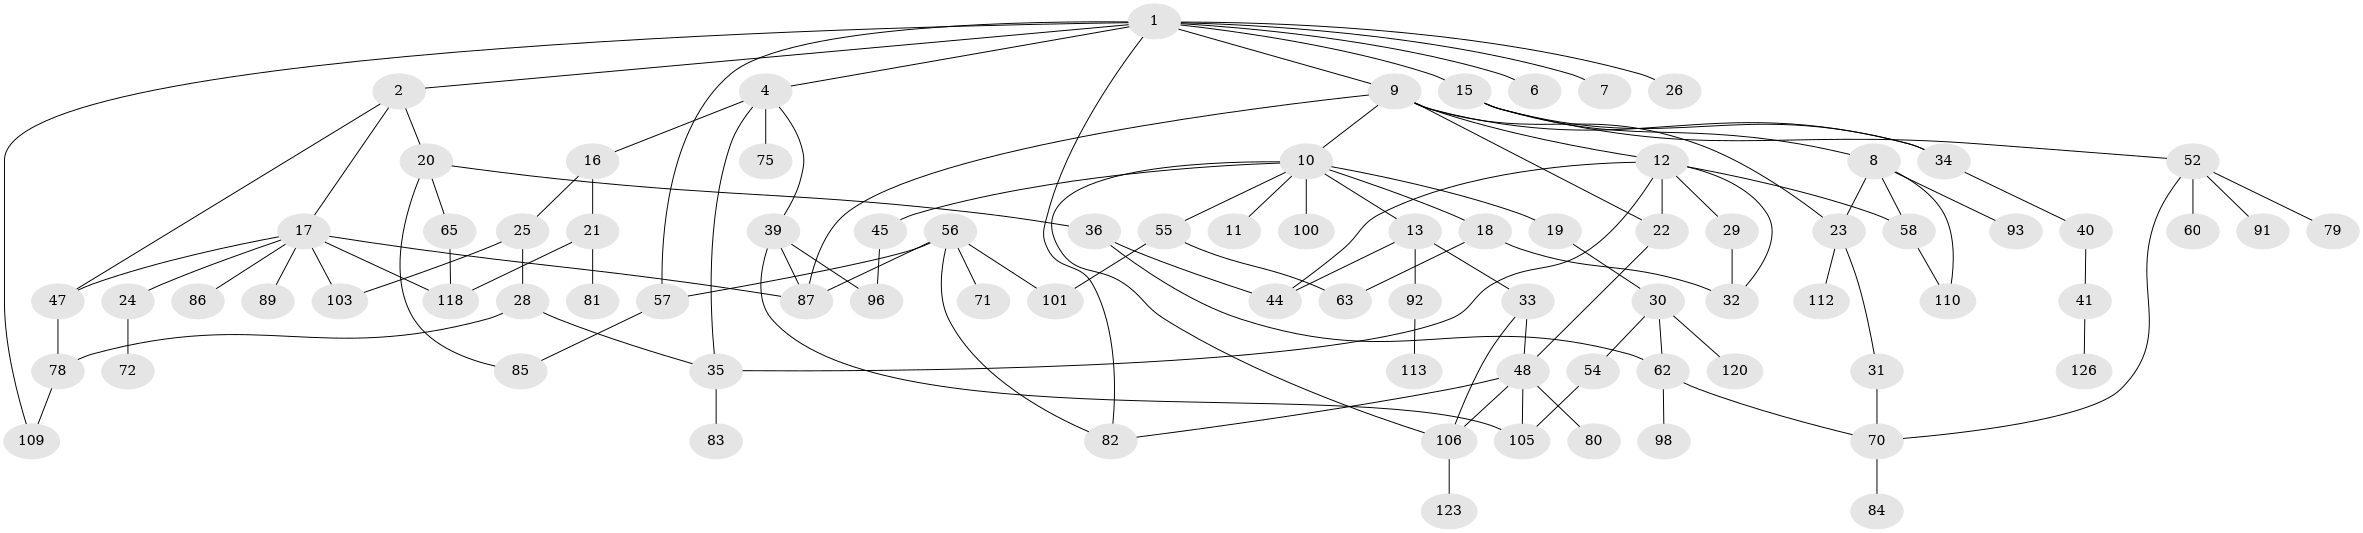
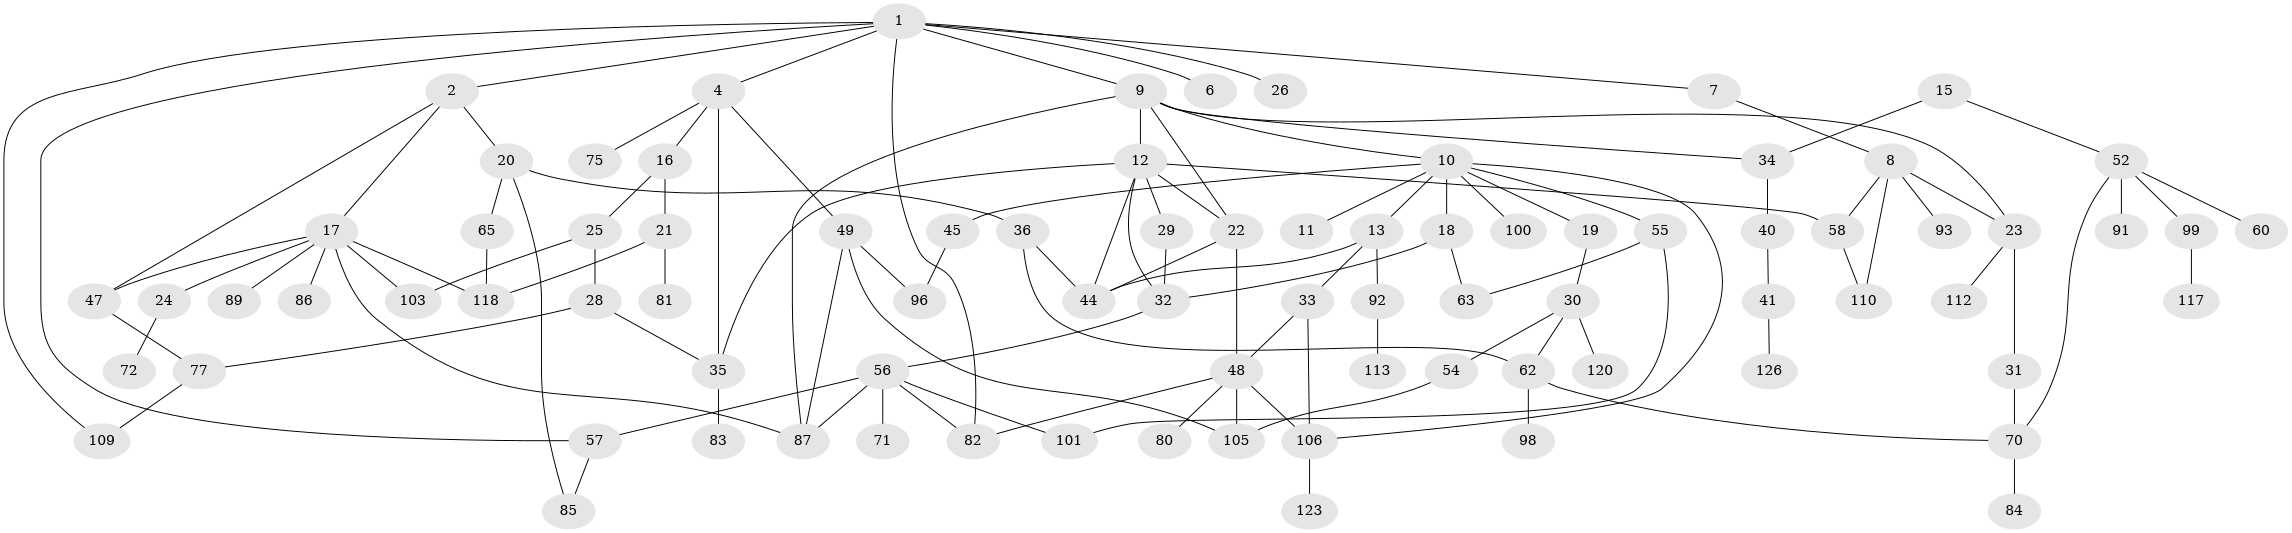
(1314, 45) -> none
(1694, 133) -> (1803, 126)
(774, 231) -> (846, 231)
(2333, 231) -> (2191, 231)
none -> (1158, 269)
none -> (2191, 301)
none -> (1026, 344)
(58, 371) -> (199, 371)
